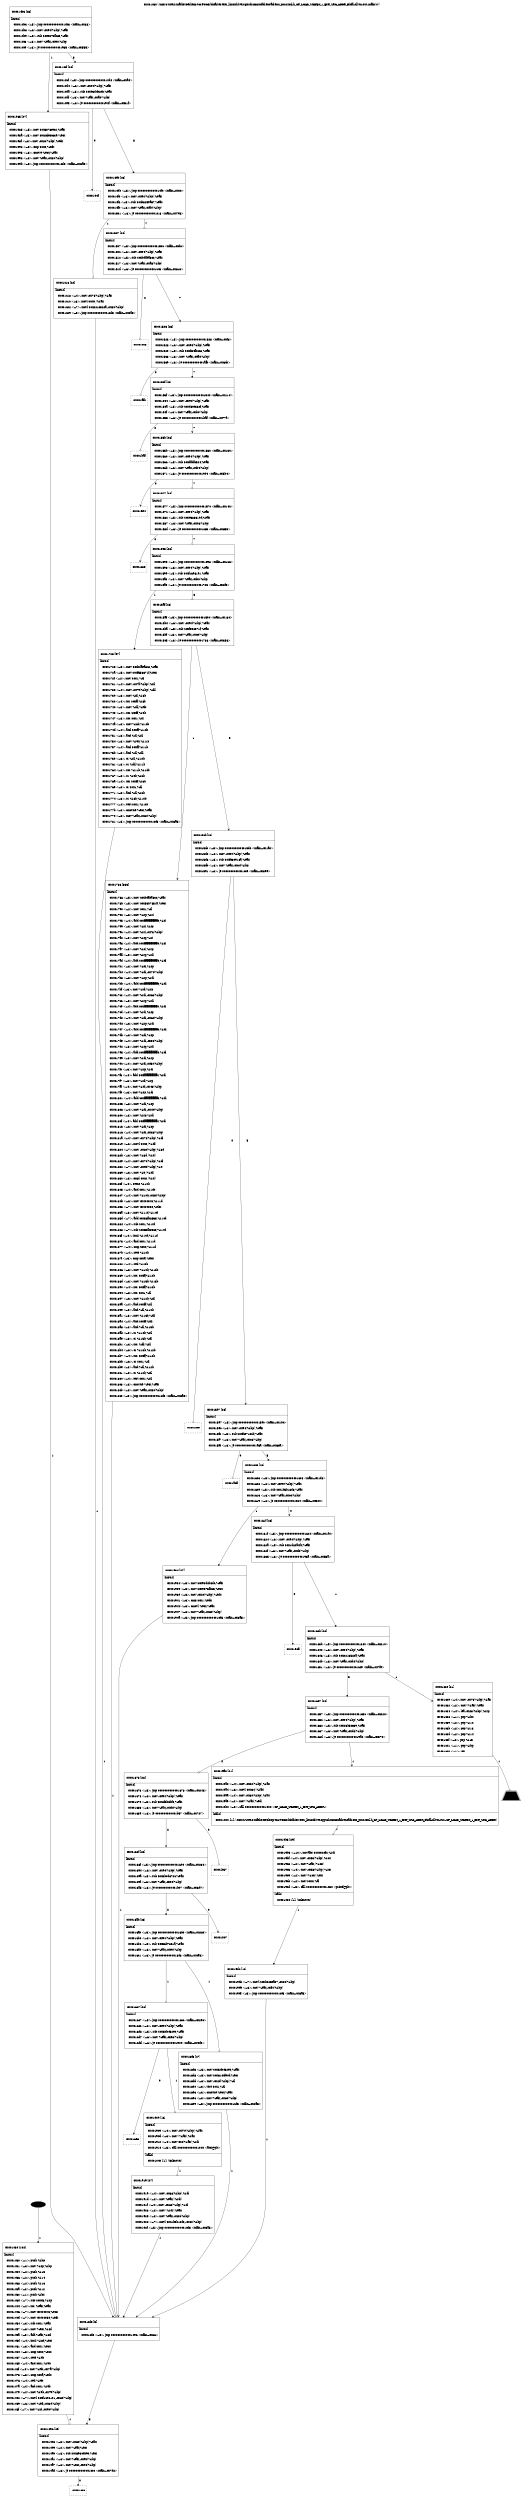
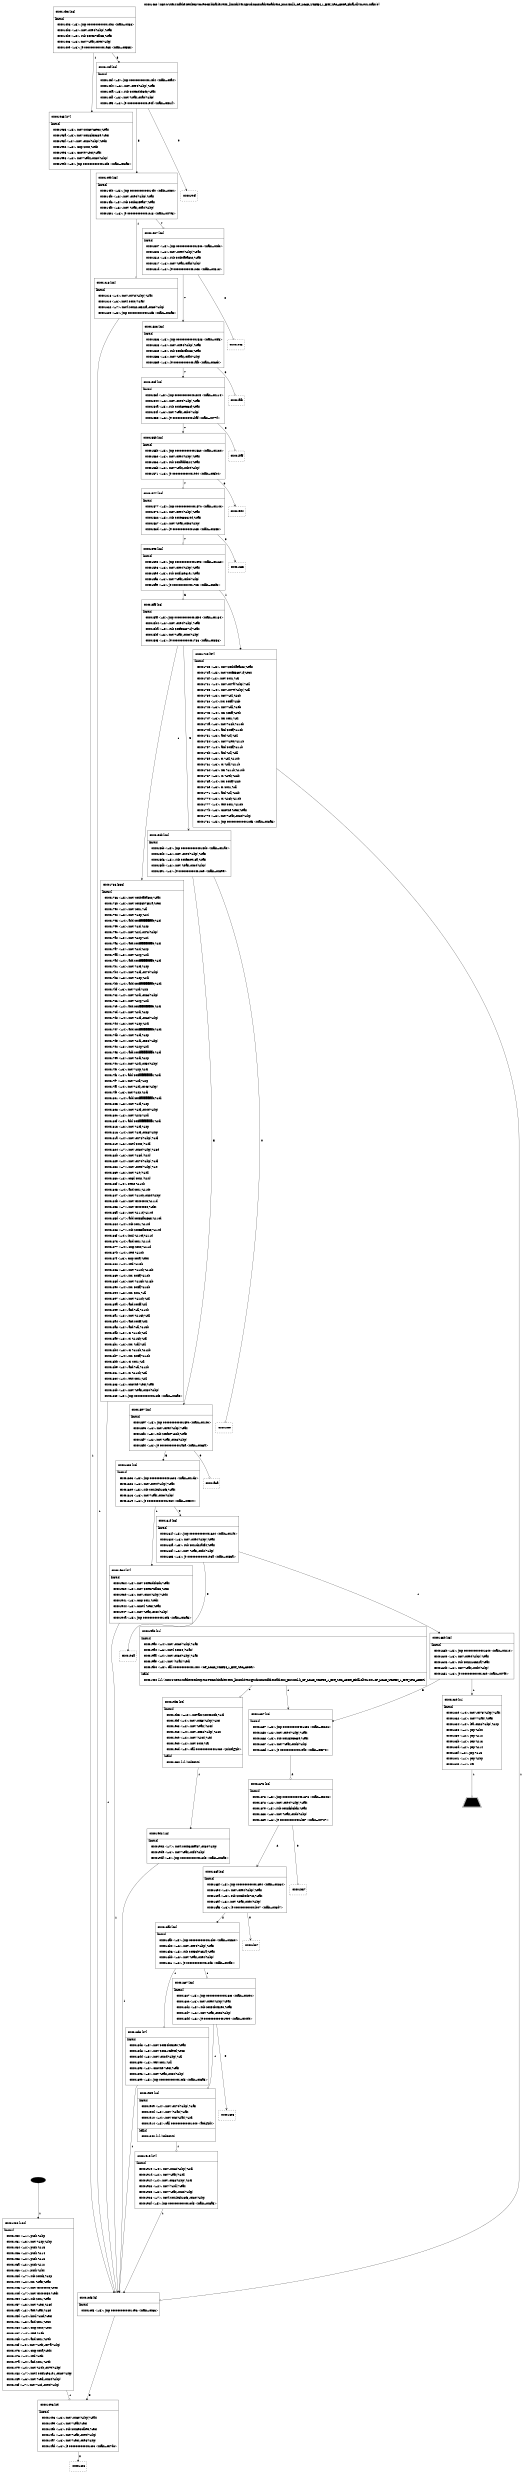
(351, 1754) -> (287, 1697)
